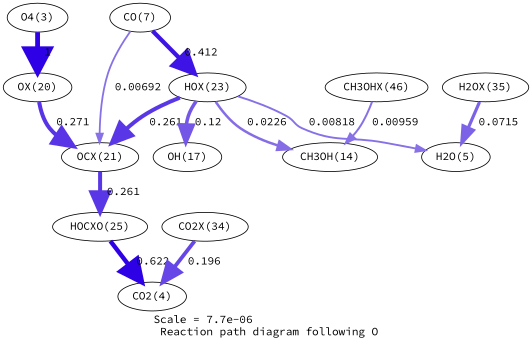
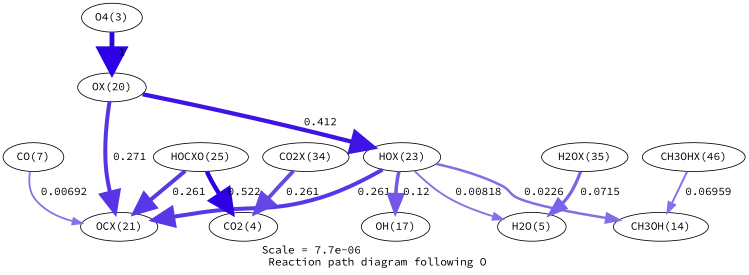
(166, 45) -> (248, 117)
(392, 122) -> (705, 192)
(100, 182) -> (167, 186)
(150, 262) -> (241, 192)
(201, 262) -> (299, 192)
